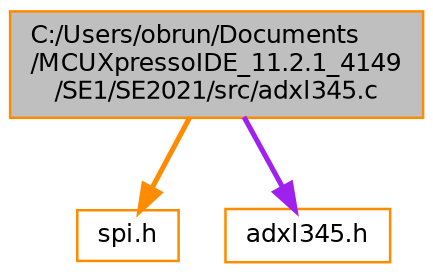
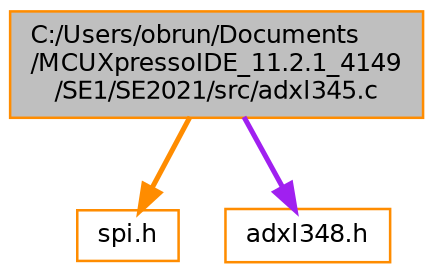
(308, 236) -> (308, 236)
